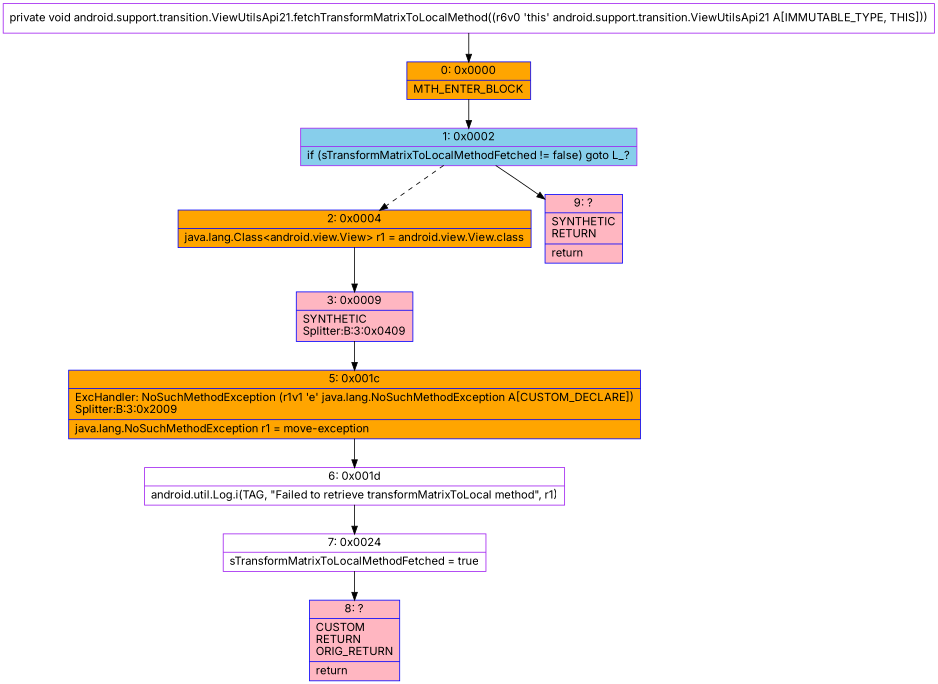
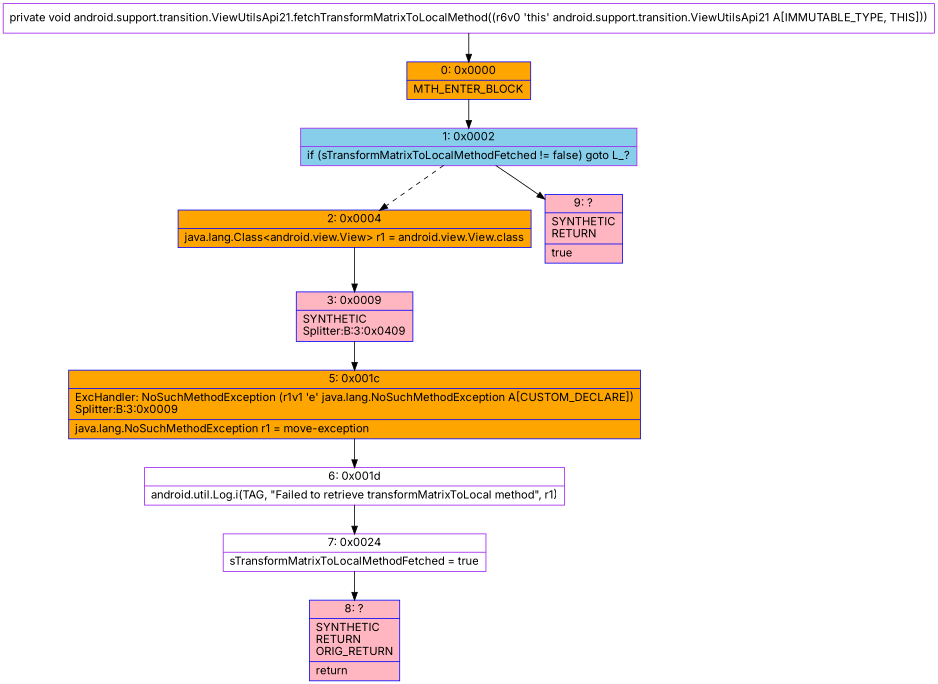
(567, 253) -> (562, 253)
(127, 410) -> (127, 410)
(341, 628) -> (348, 628)
